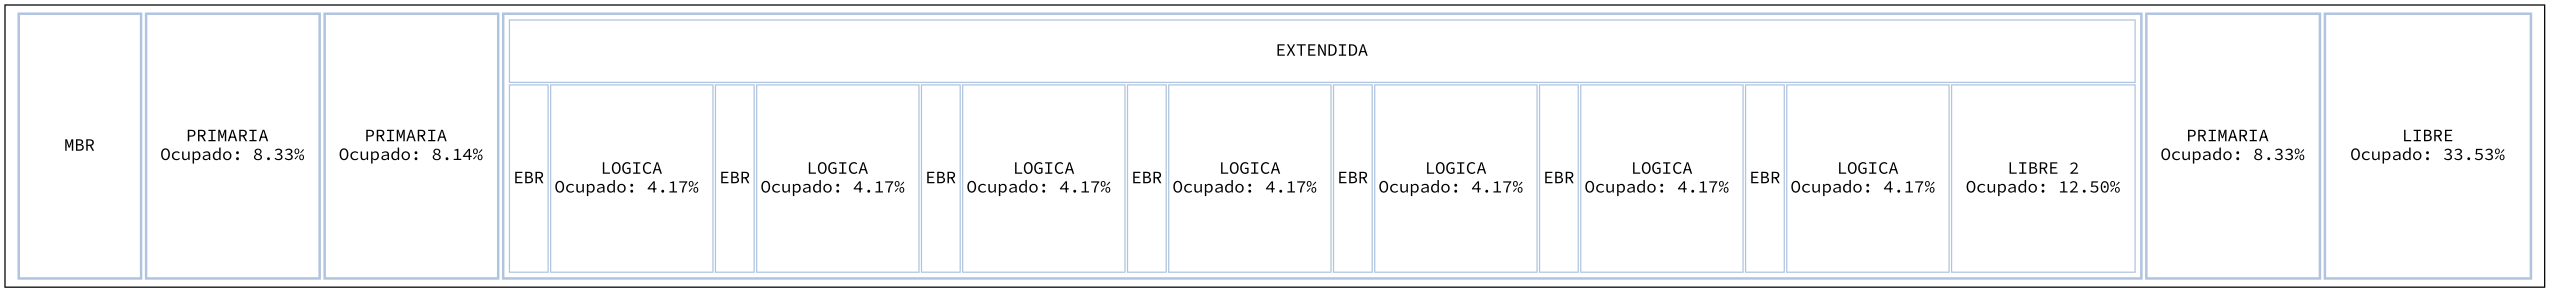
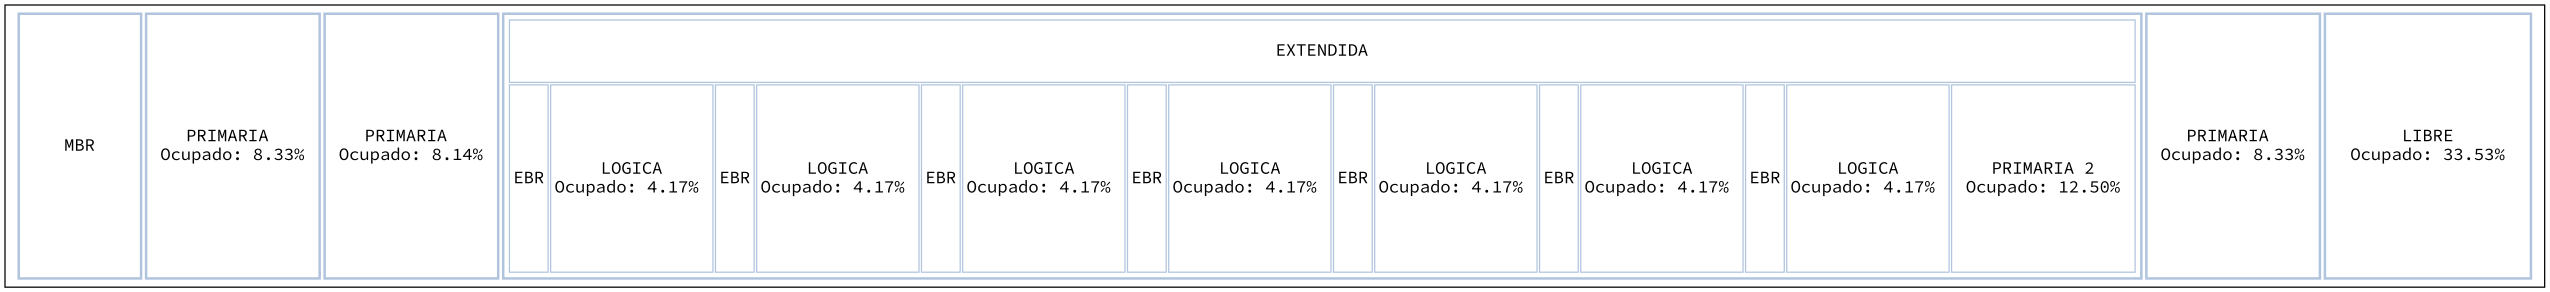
(2043, 169) -> (2043, 169)
